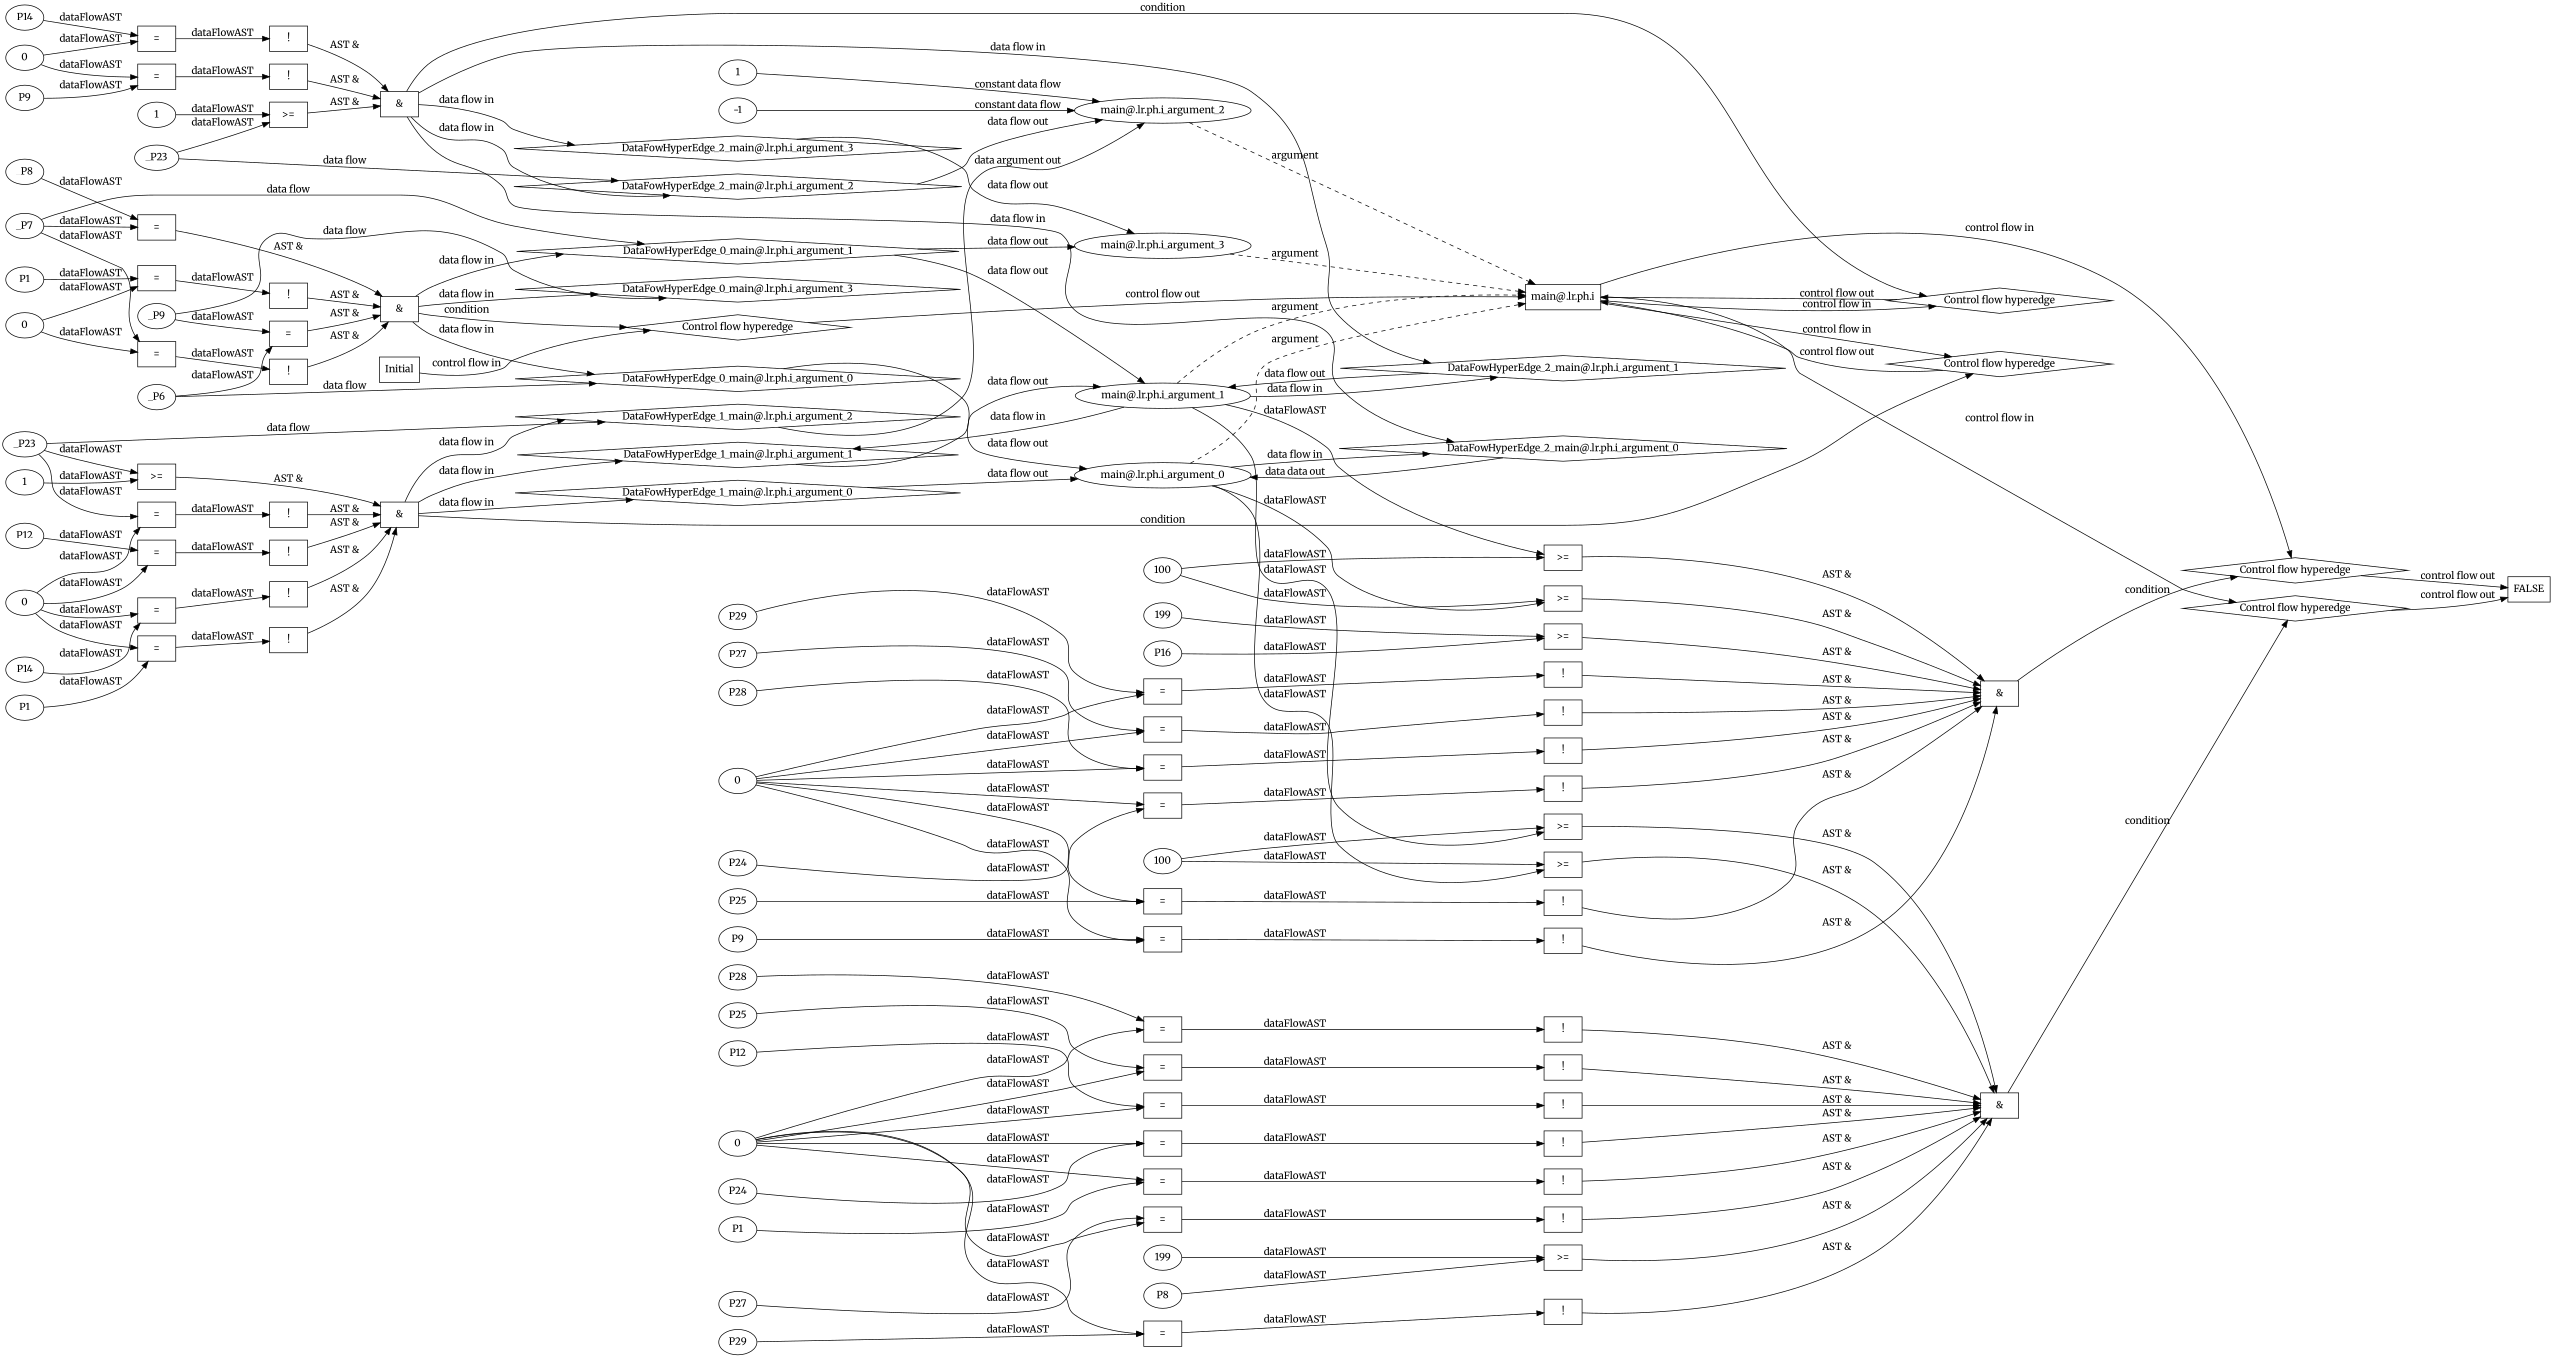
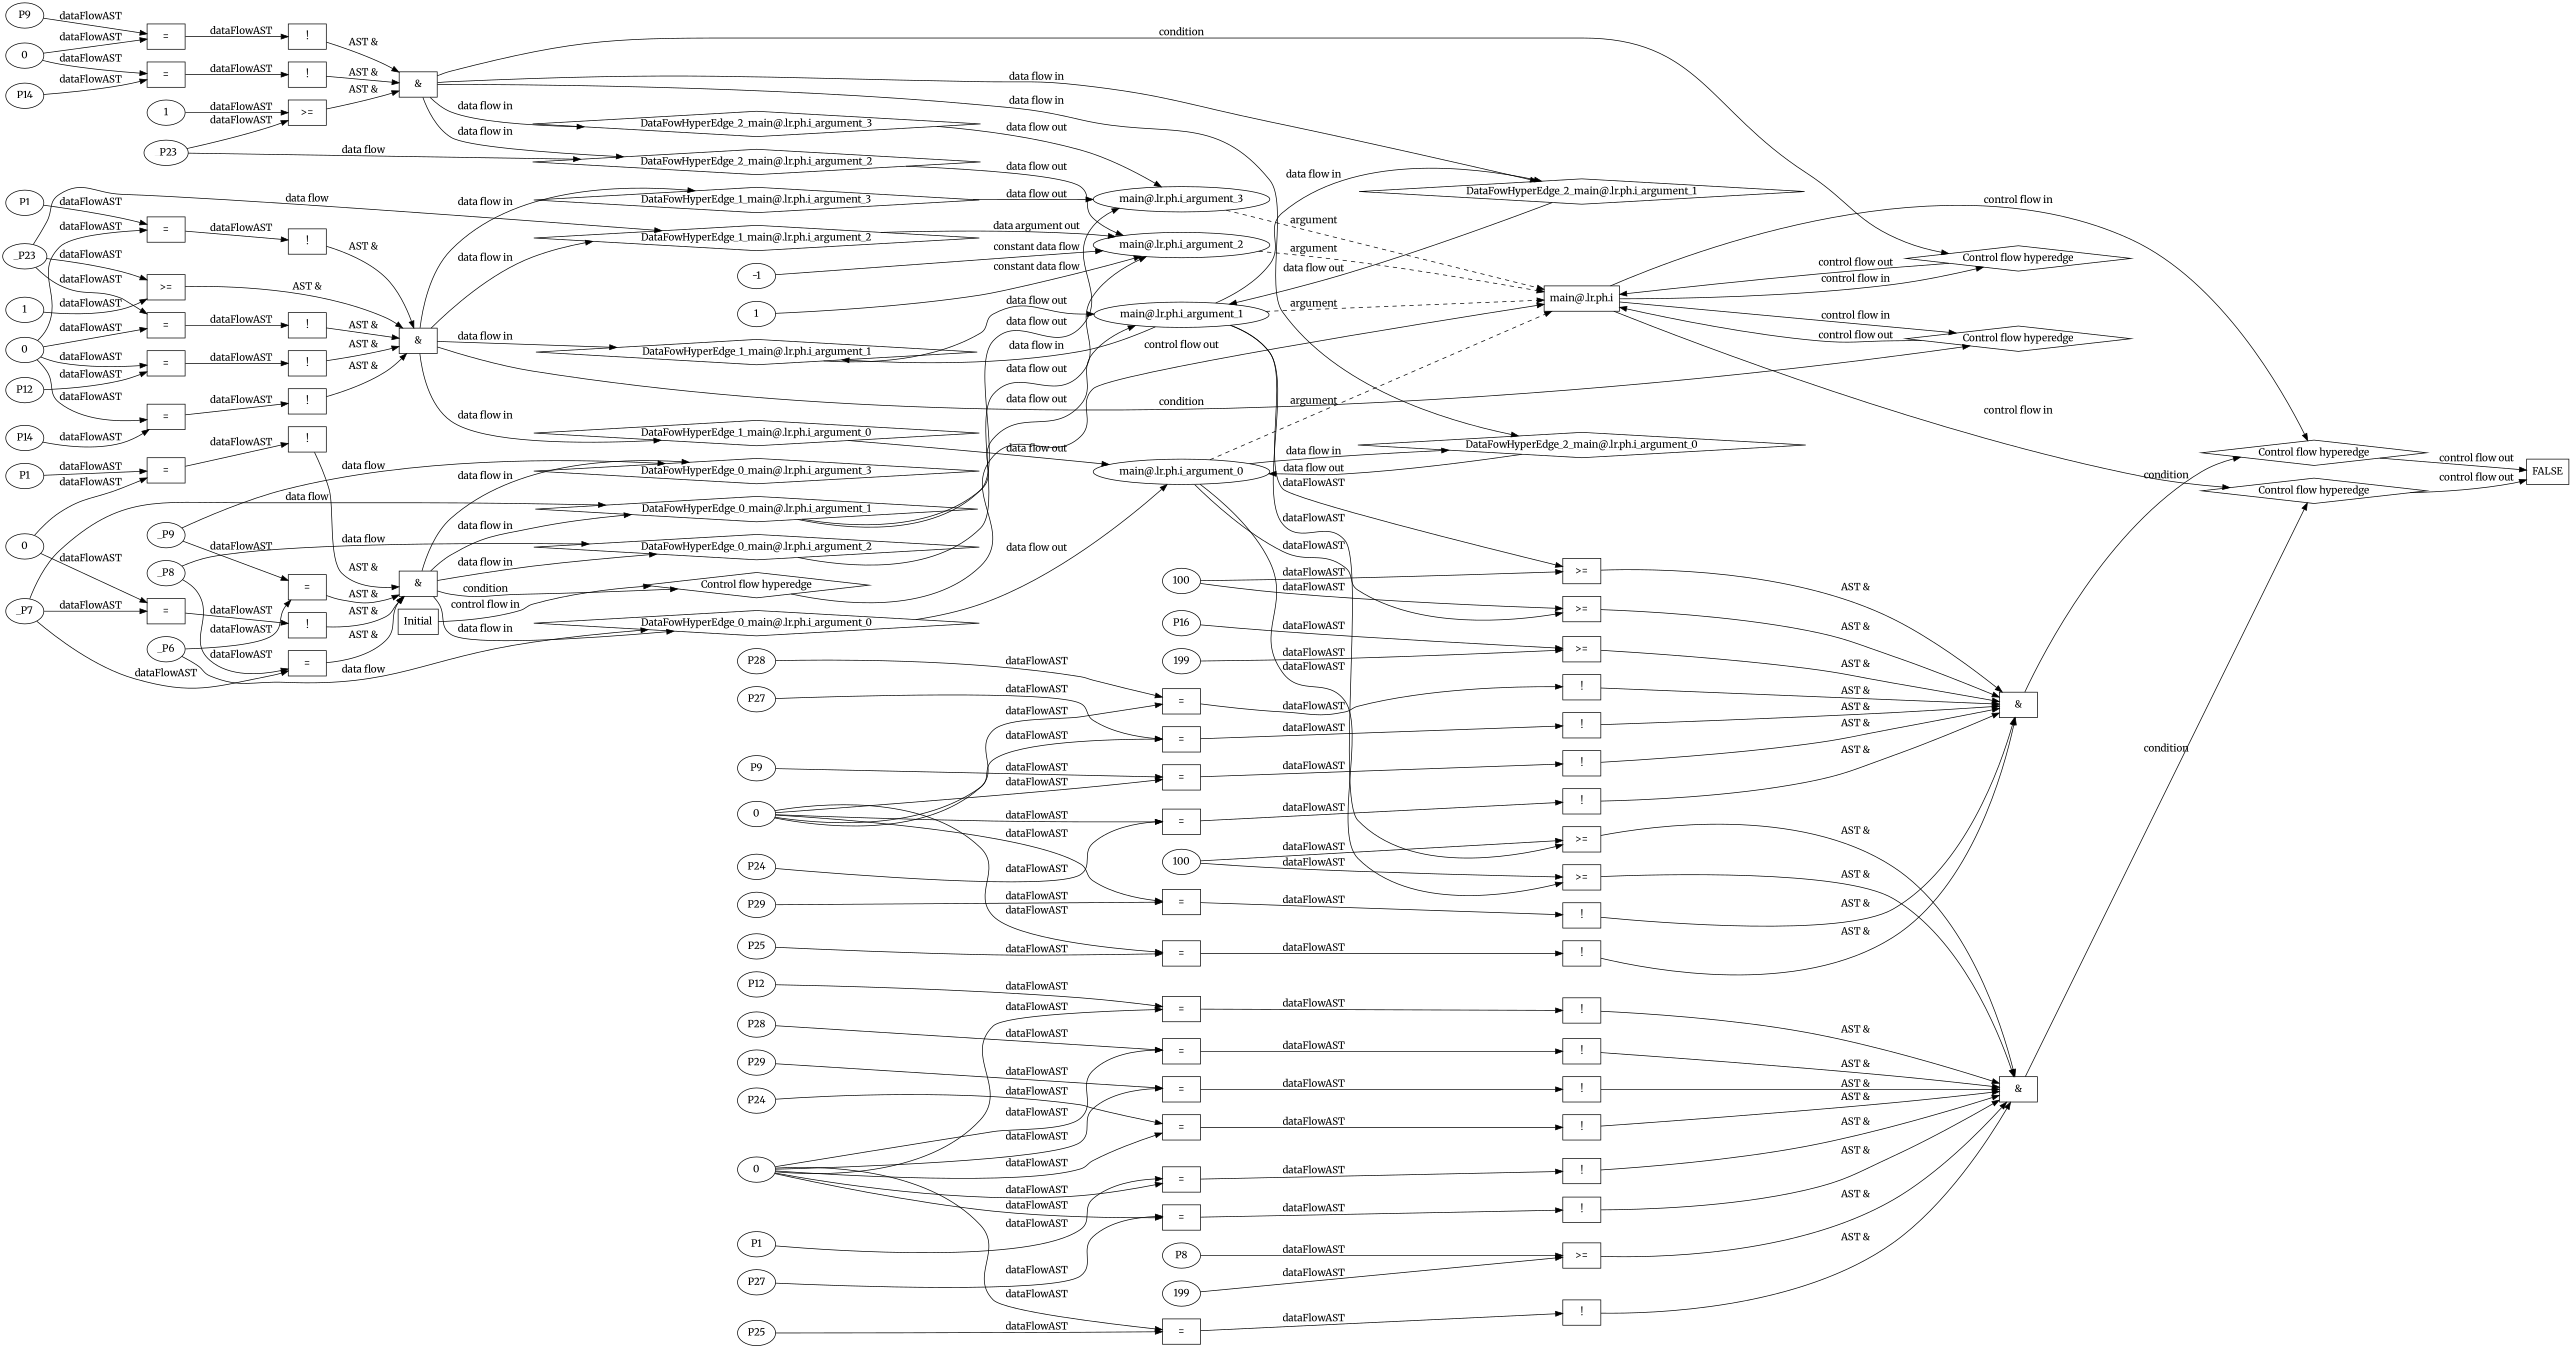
none -> (757, 200)
(1295, 472) -> (1314, 469)
none -> (757, 547)
